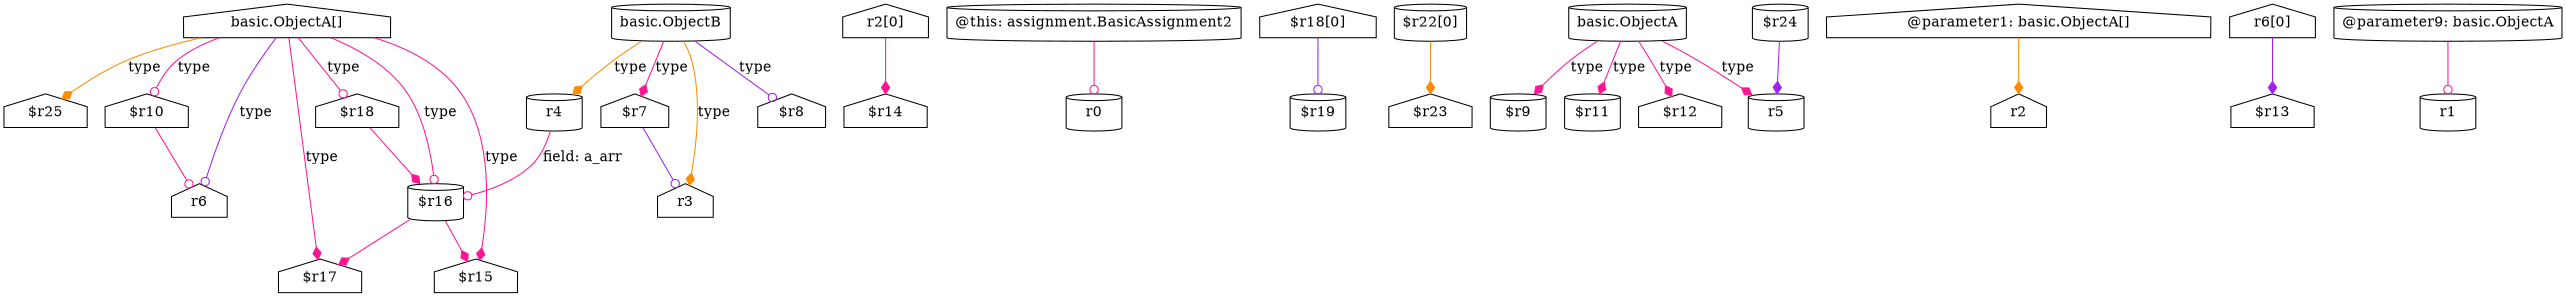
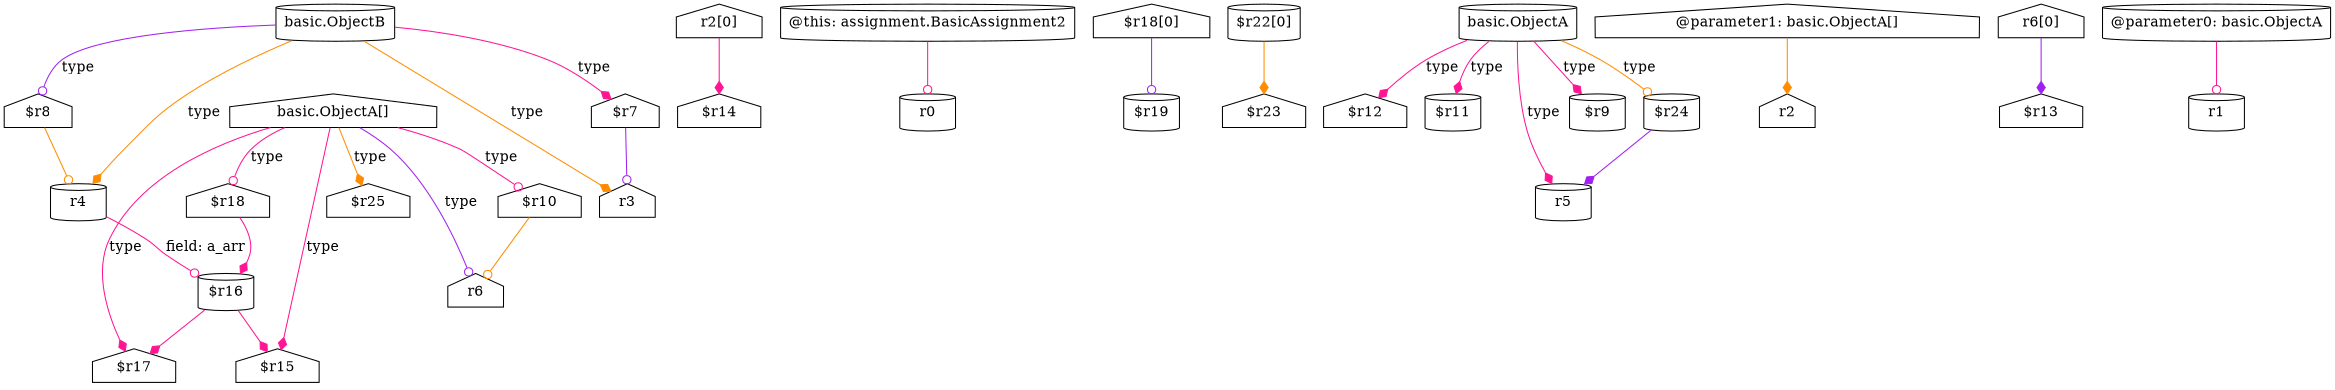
(2448, 23) -> (2217, 23)
none -> (1604, 62)
(405, 90) -> none
none -> (56, 152)
(171, 154) -> (510, 244)
